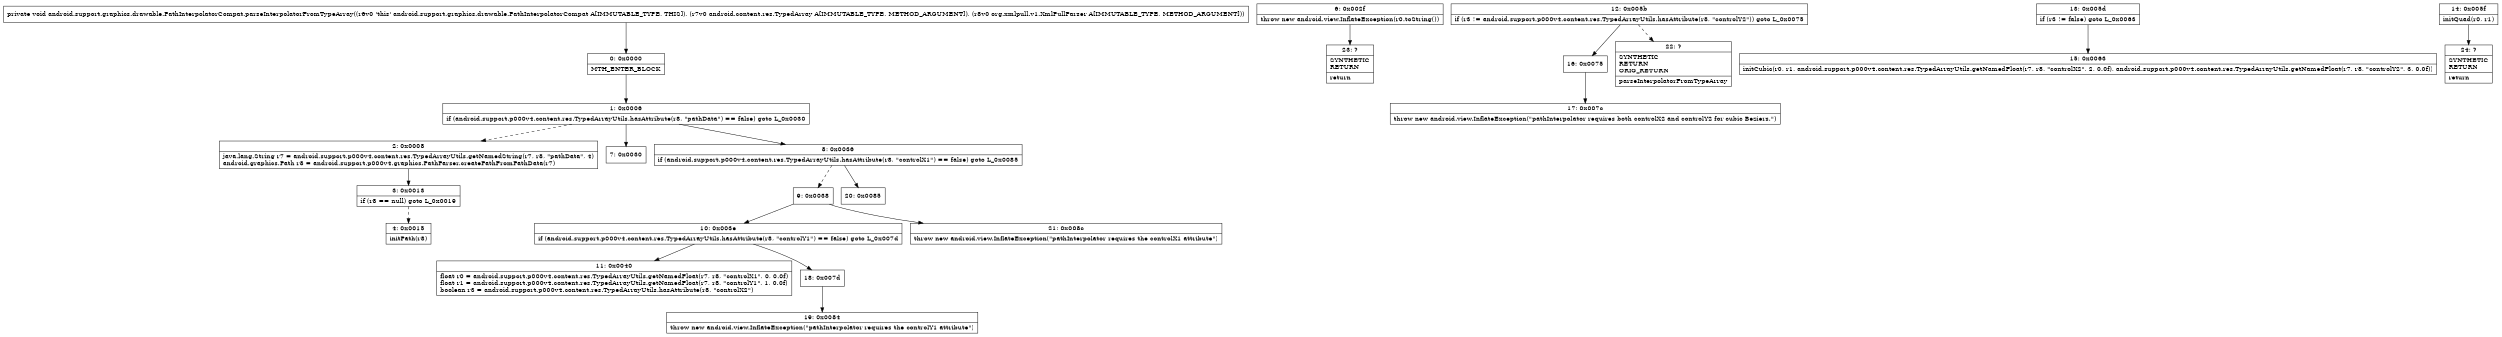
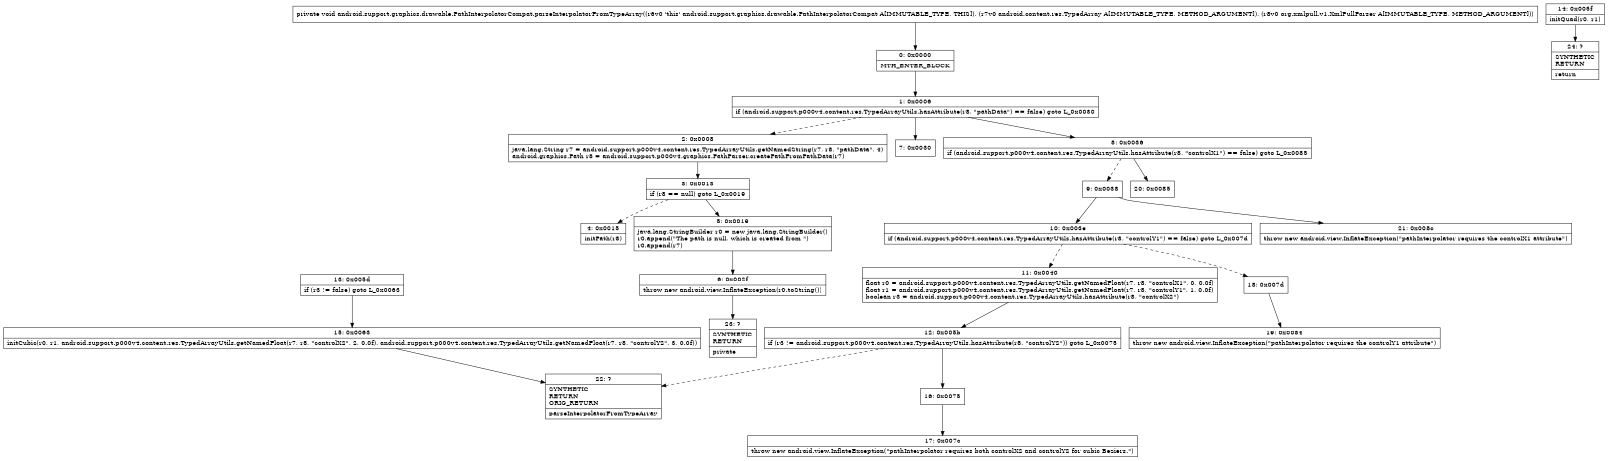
(1340, 78) -> (725, 352)
none -> (733, 234)
(677, 252) -> (1057, 254)
(781, 254) -> (1184, 257)
none -> (987, 314)
none -> (468, 365)
